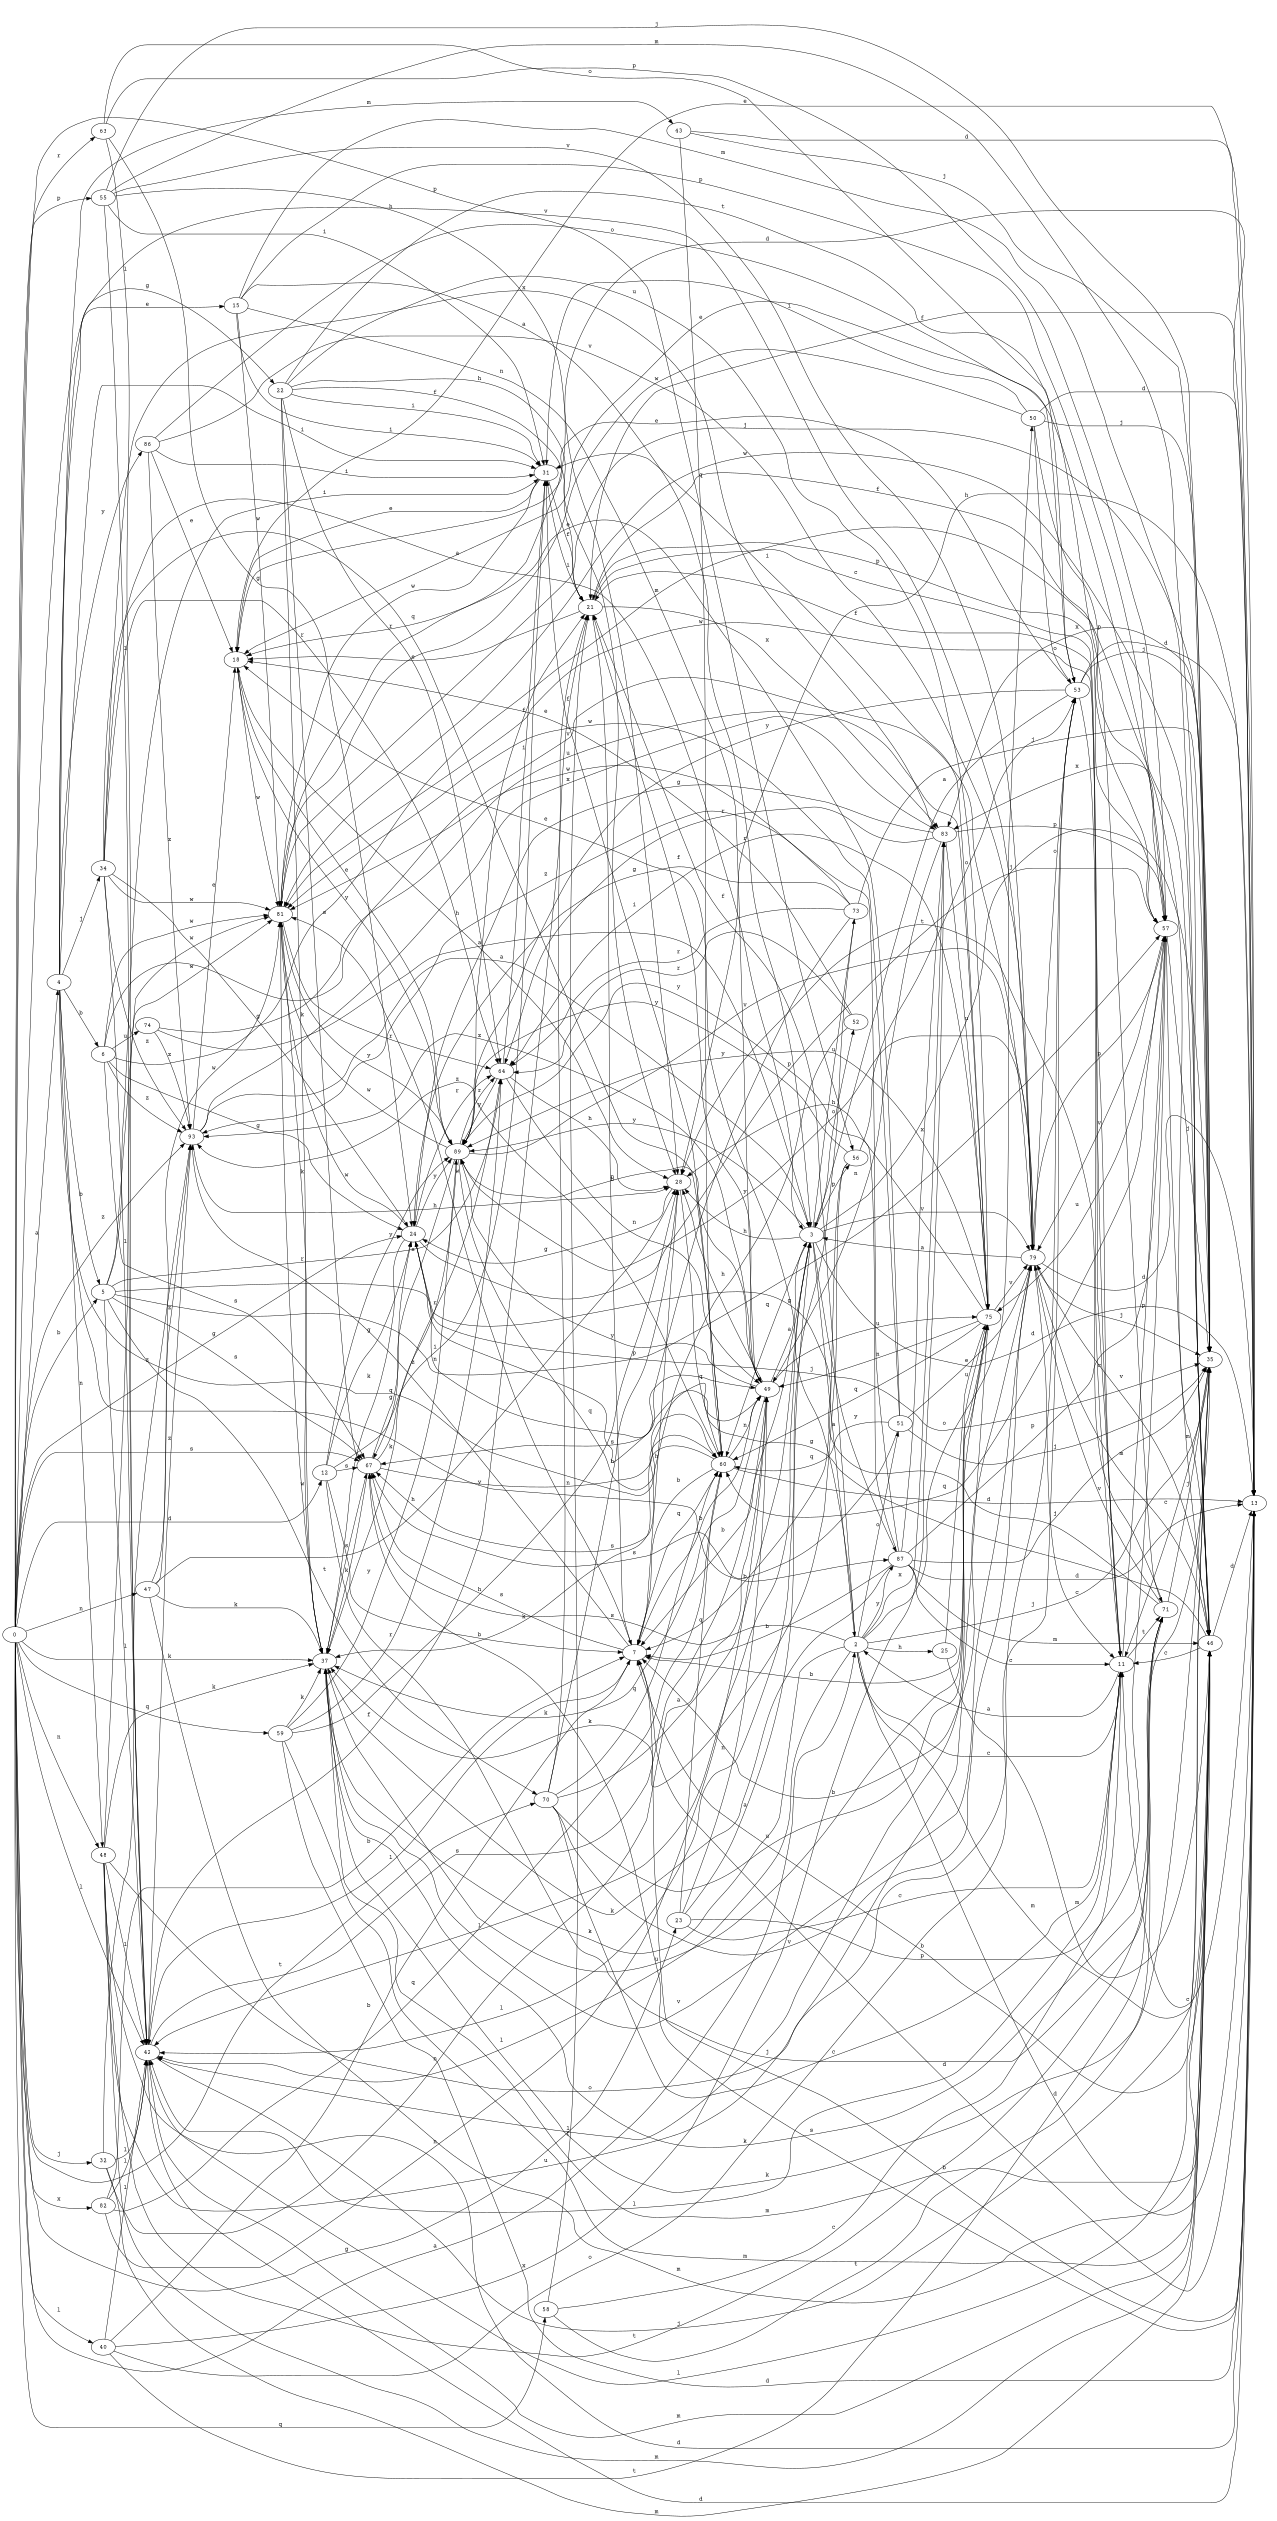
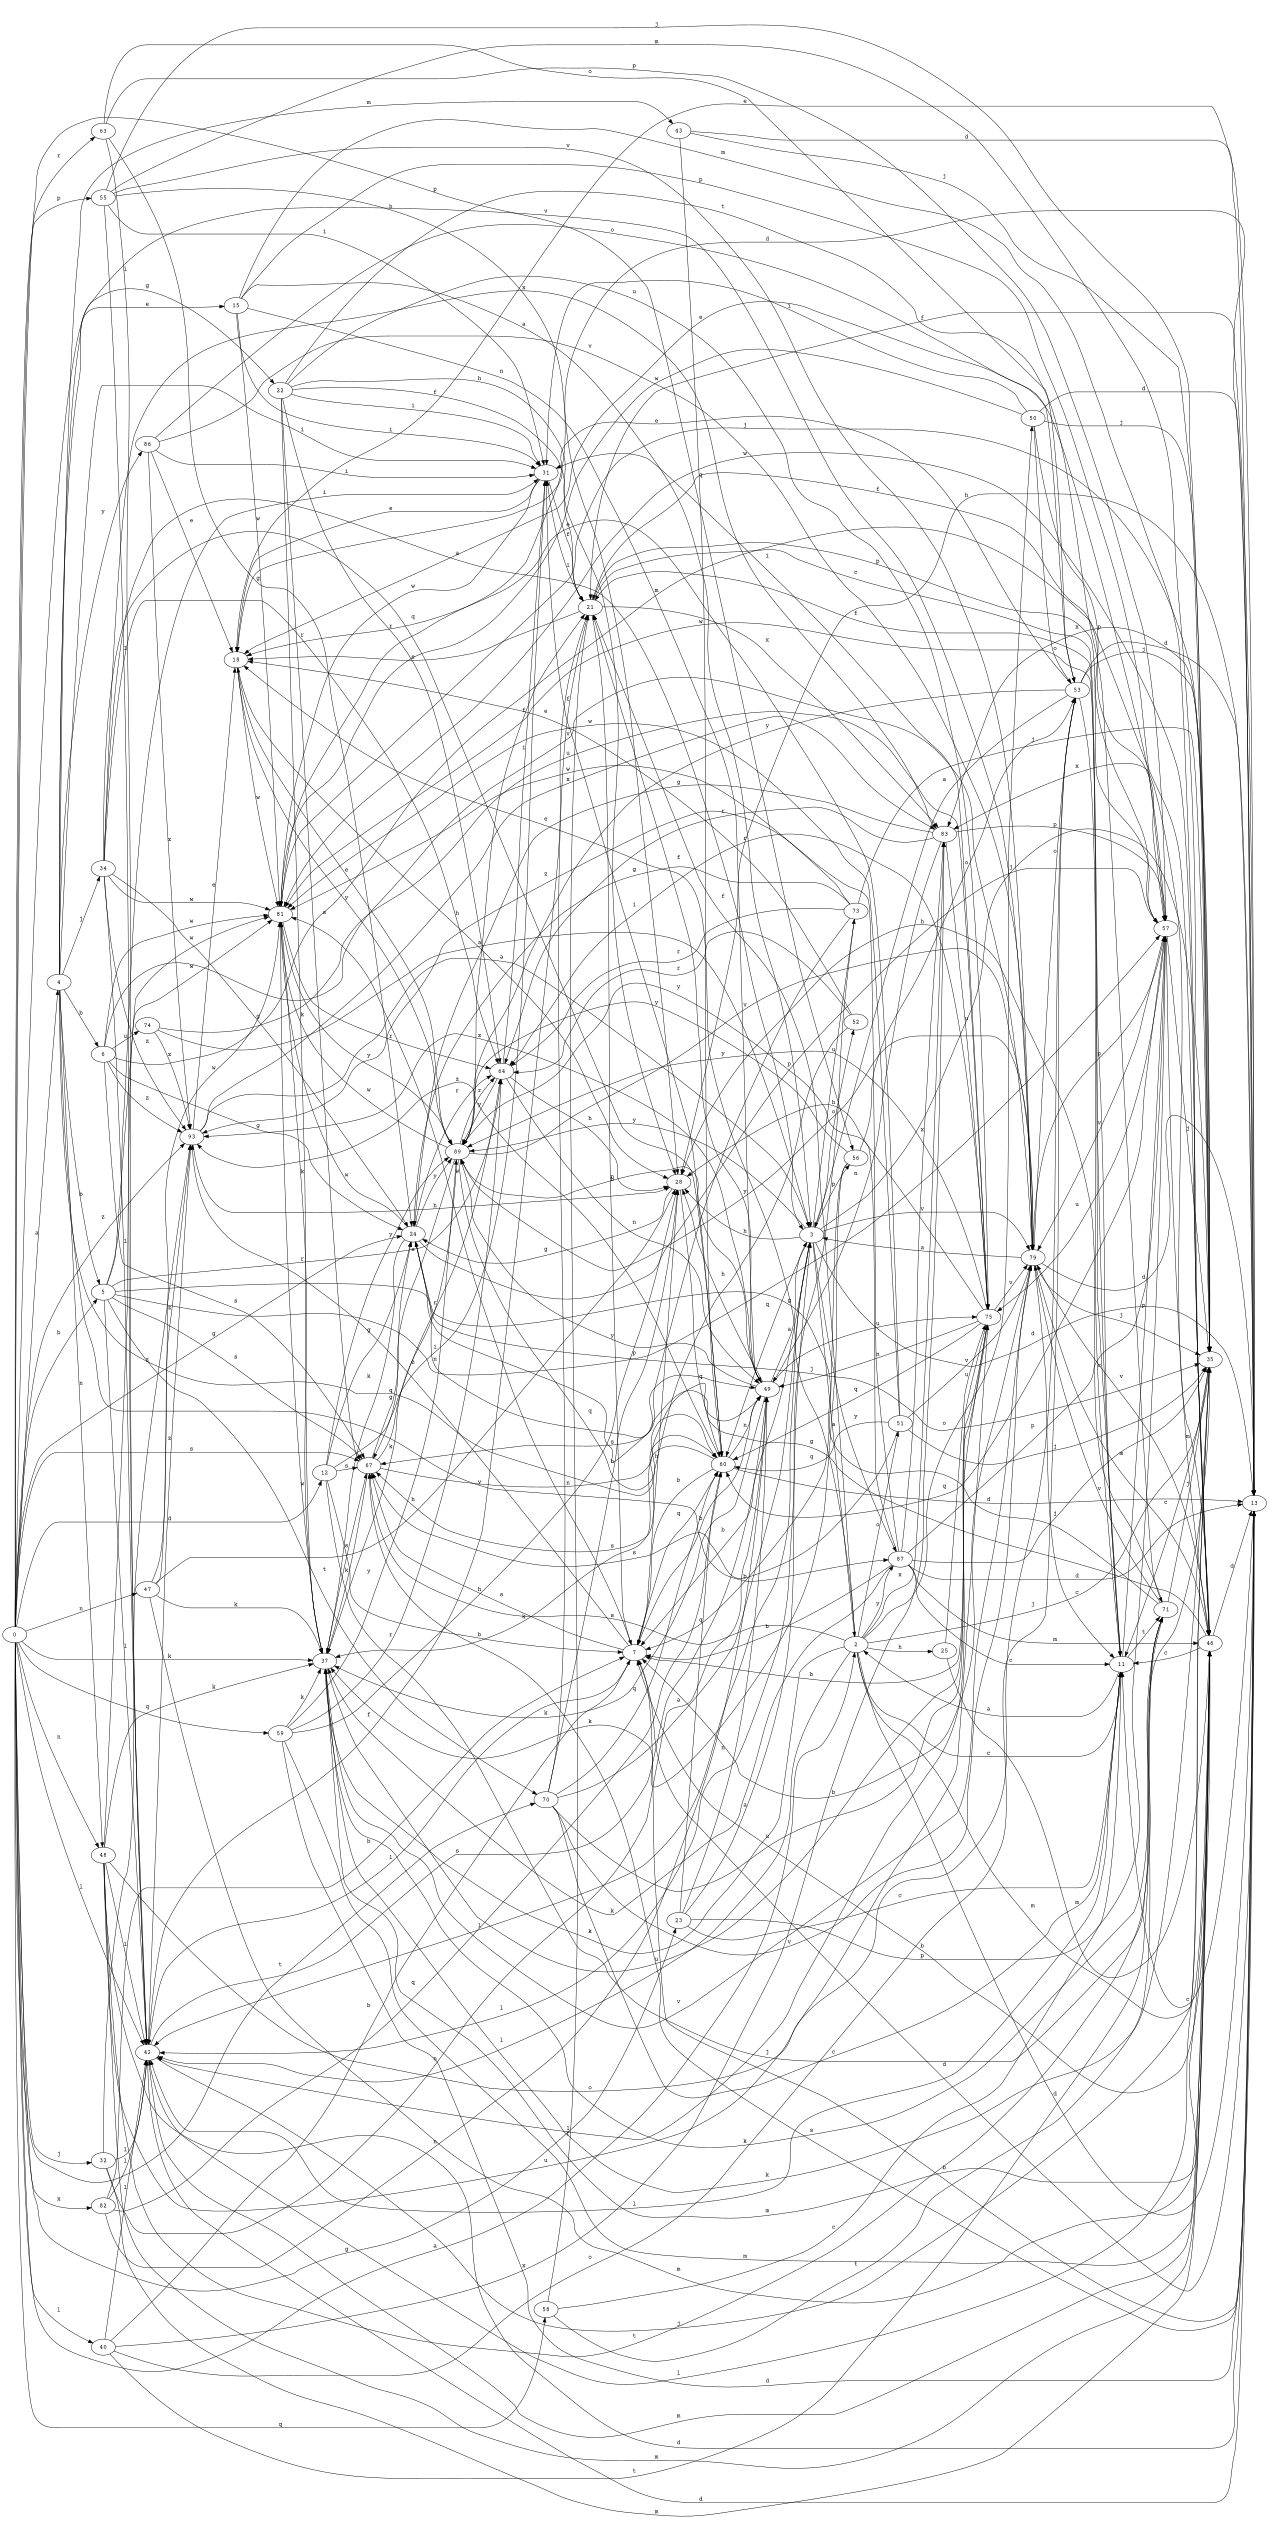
(922, 922) -> (922, 922)
(967, 1360) -> (967, 1360)
